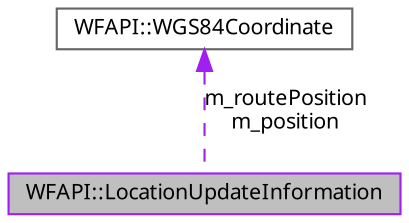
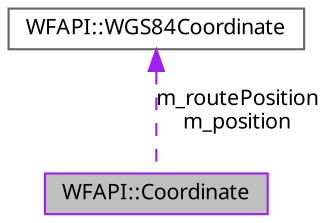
(205, 194) -> (156, 194)
